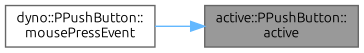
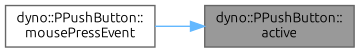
(282, 26) -> (279, 26)
